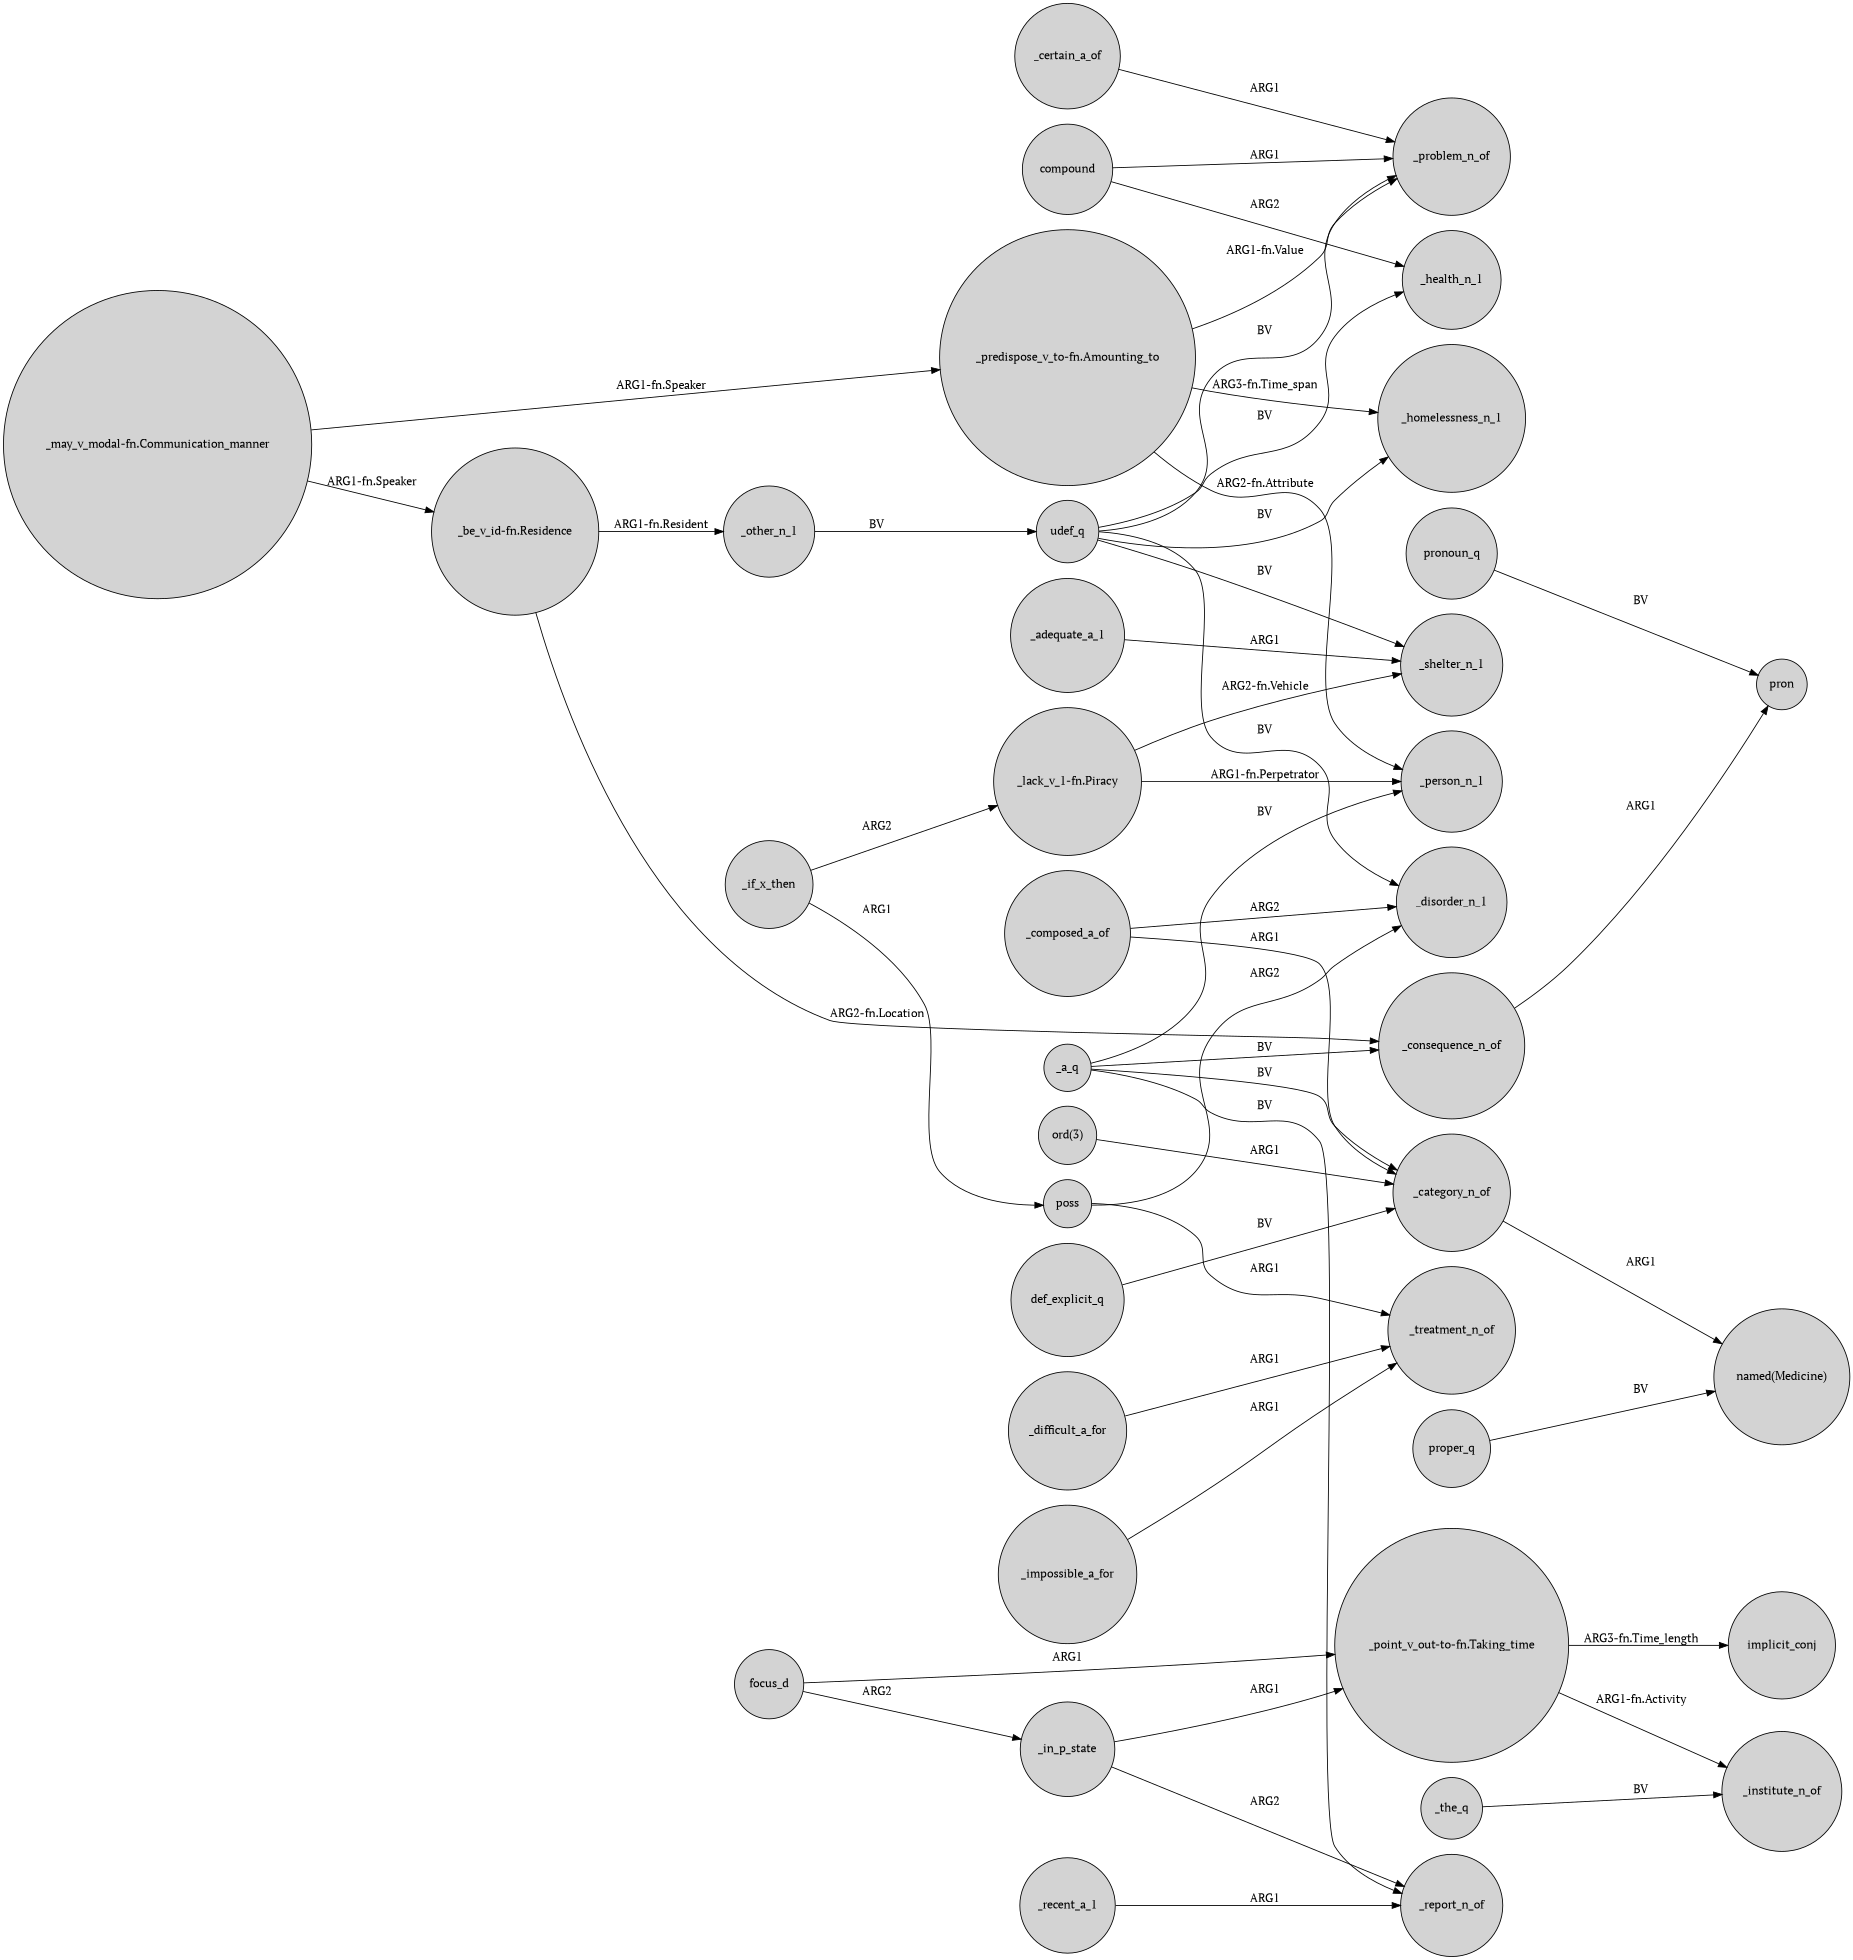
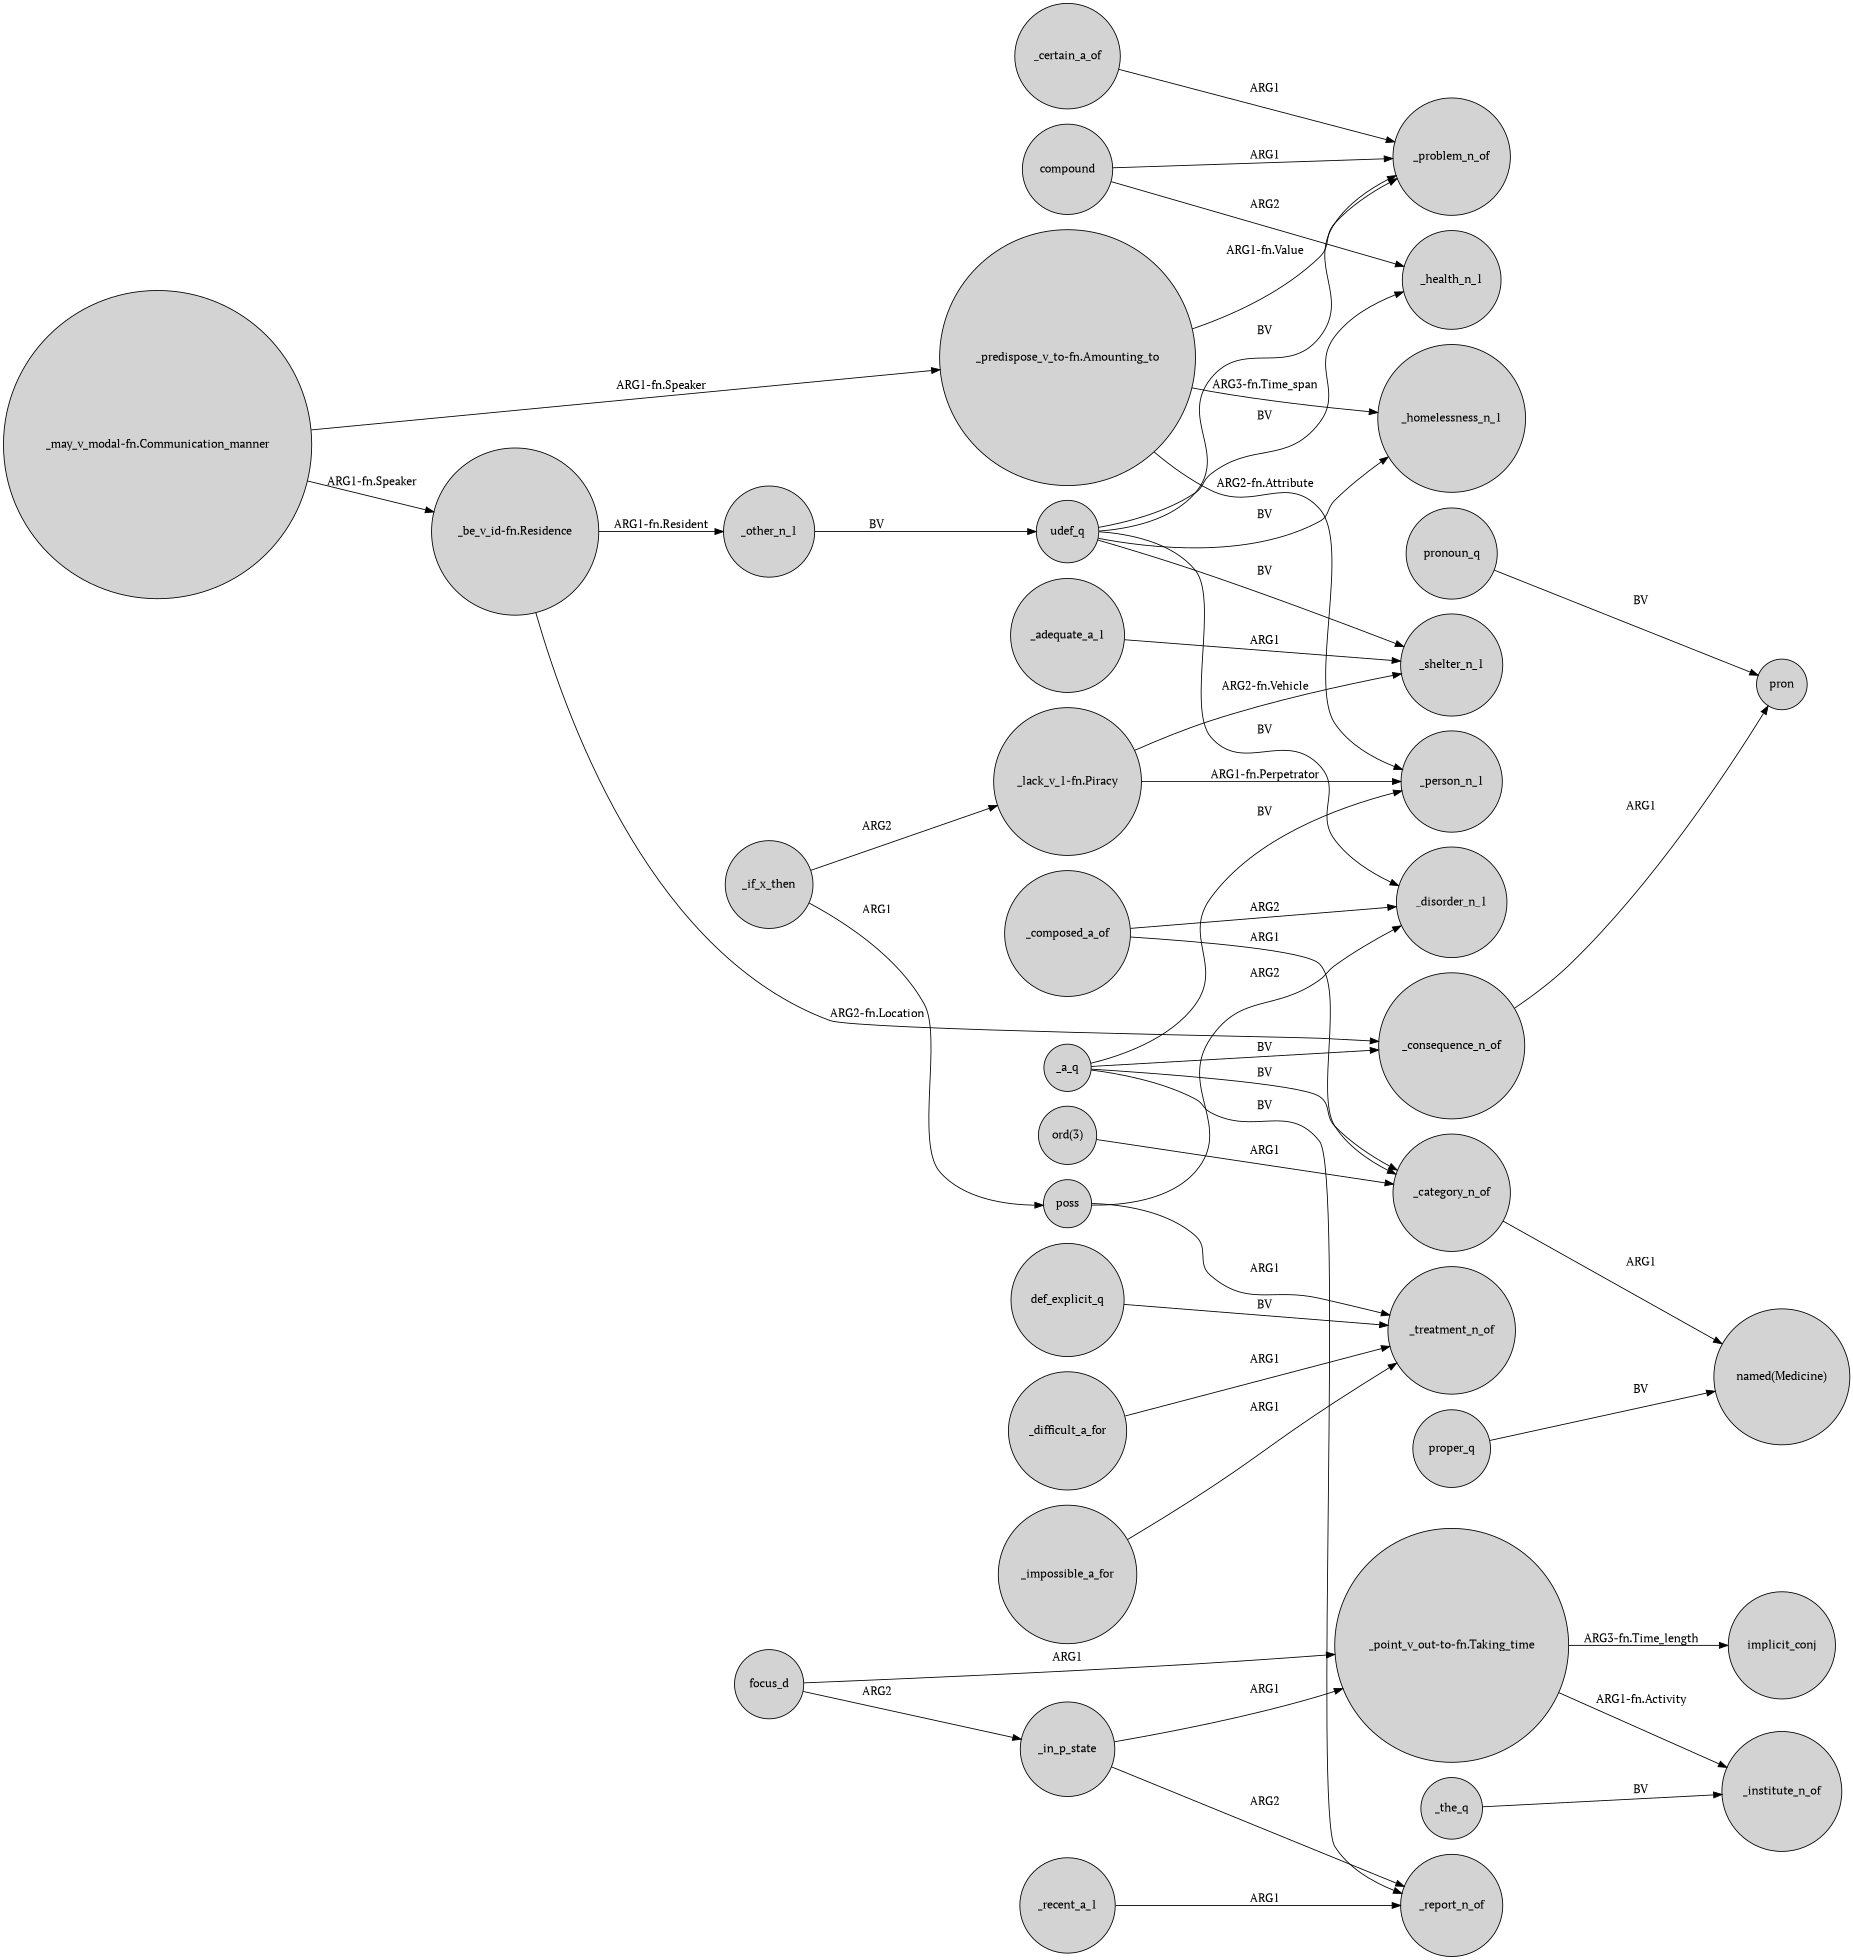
(1255, 1248) -> (1252, 1315)
